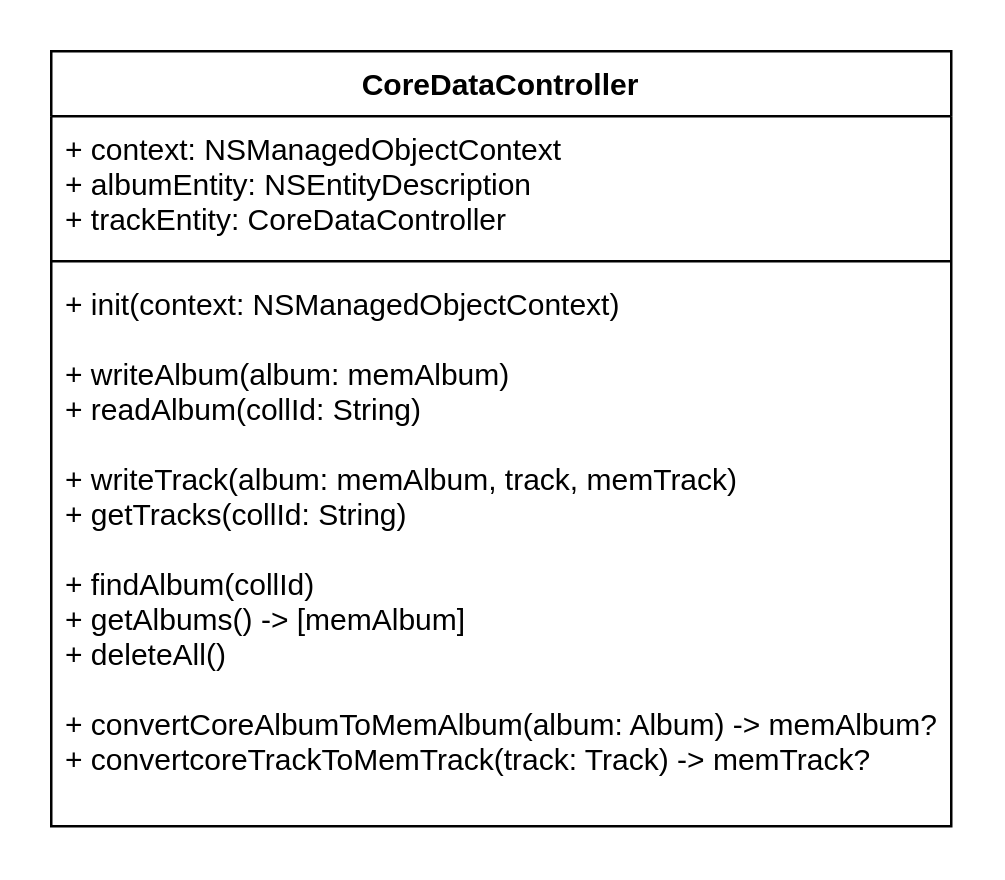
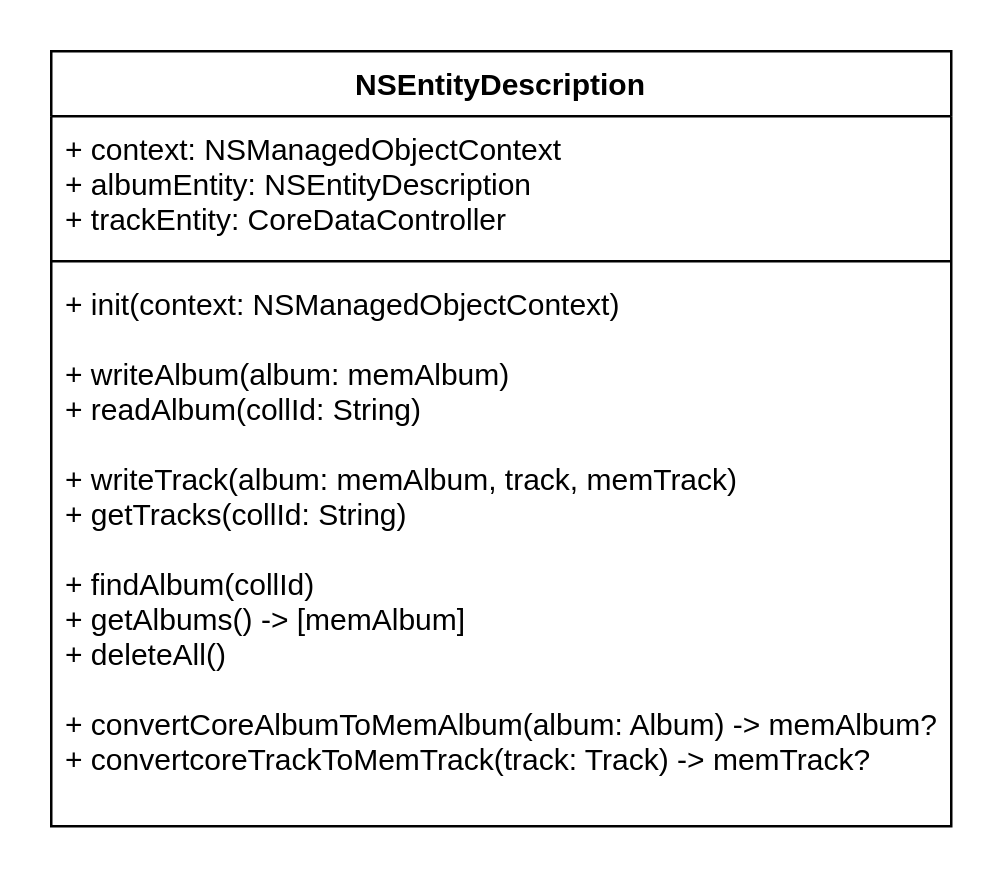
(500, 85) -> (500, 85)
